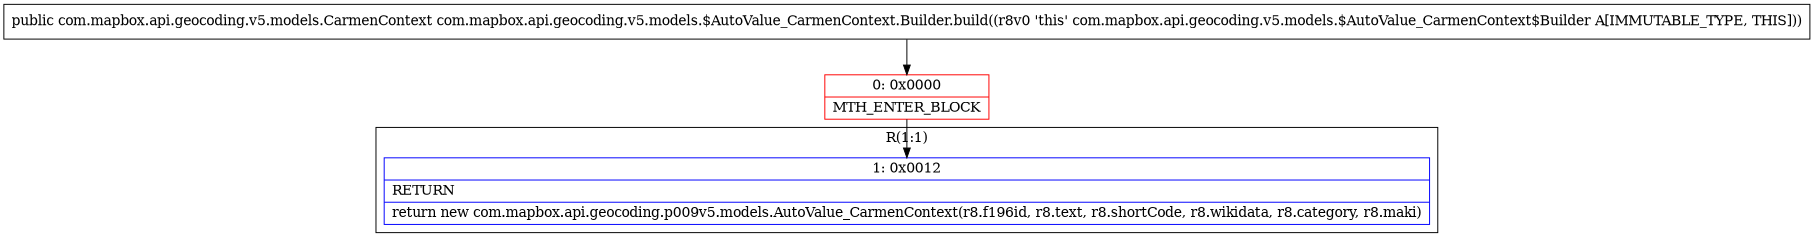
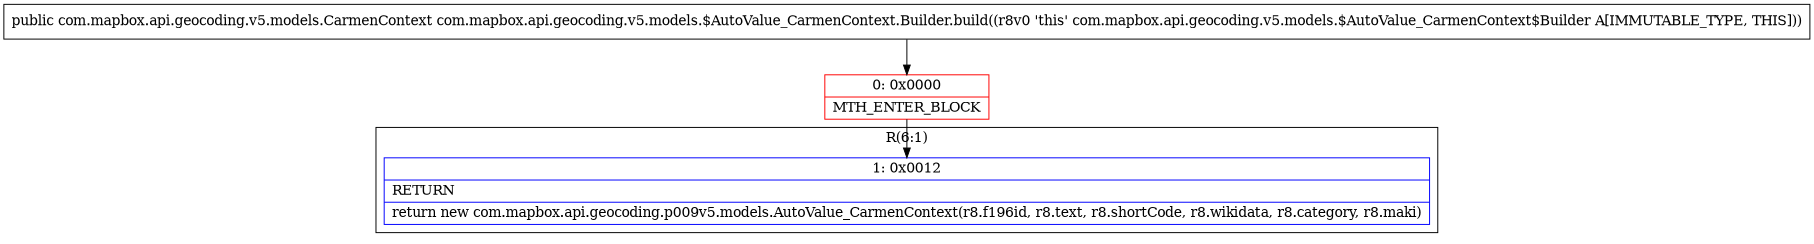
(907, 139) -> (907, 139)
